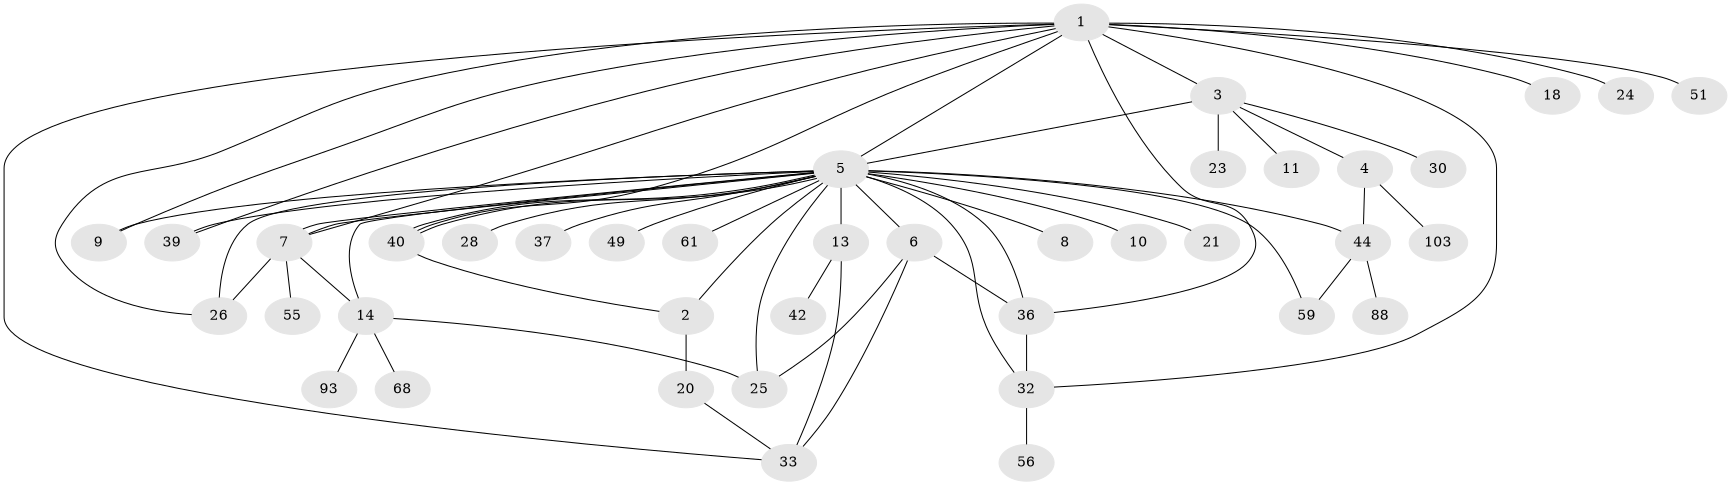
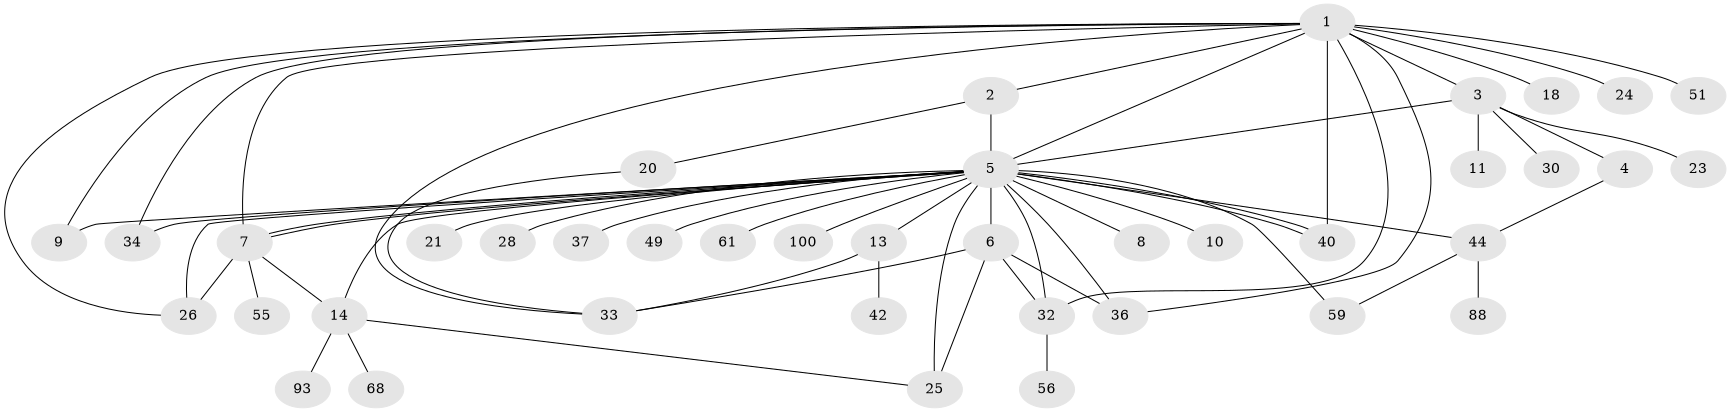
(172, 243) -> (133, 243)
none -> (803, 243)
(1438, 243) -> none
(537, 289) -> (1159, 59)
(1027, 353) -> (1019, 279)
